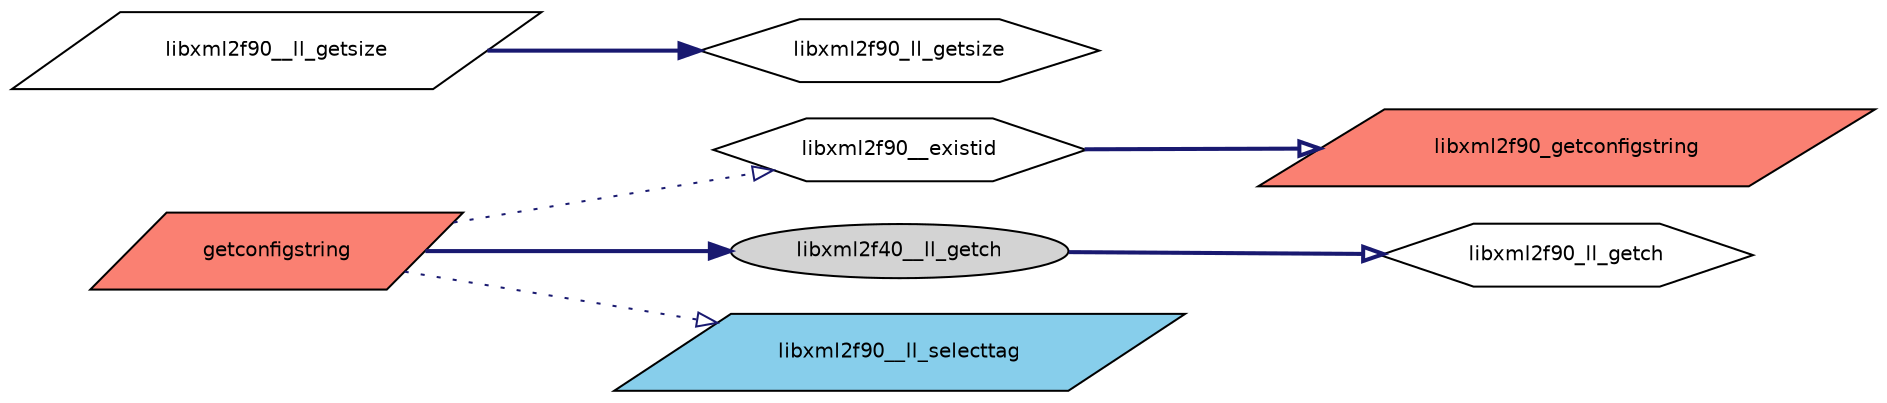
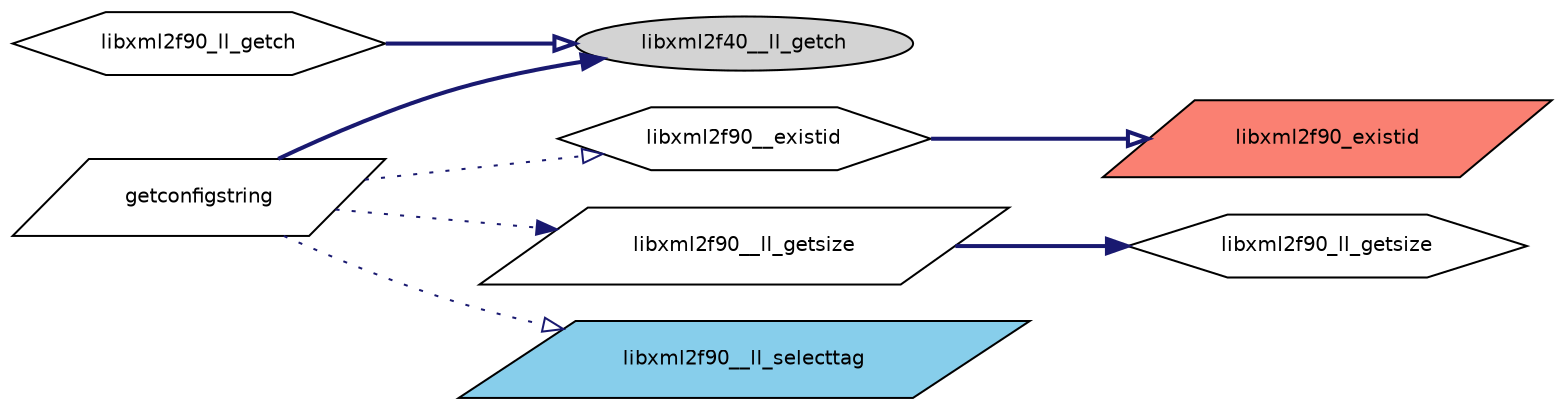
(1567, 148) -> (1327, 139)
none -> (436, 219)
(277, 251) -> (199, 197)
(1216, 253) -> (470, 44)
